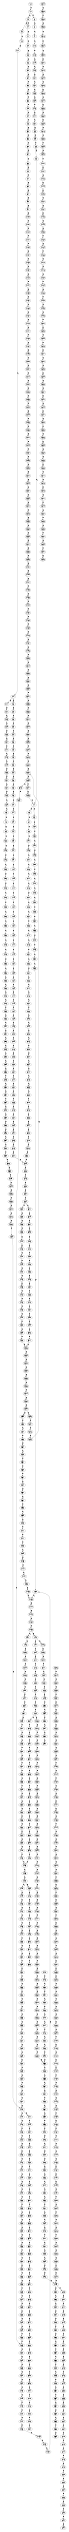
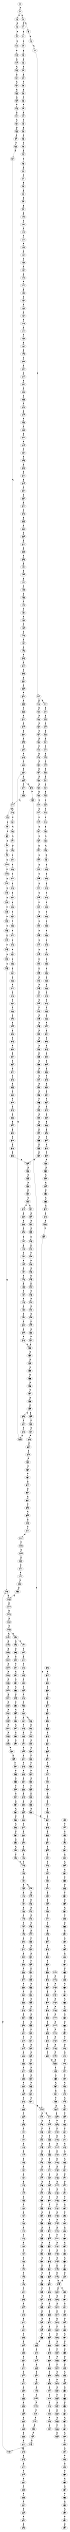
(56, 1816) -> (47, 1816)
none -> (23, 1972)
